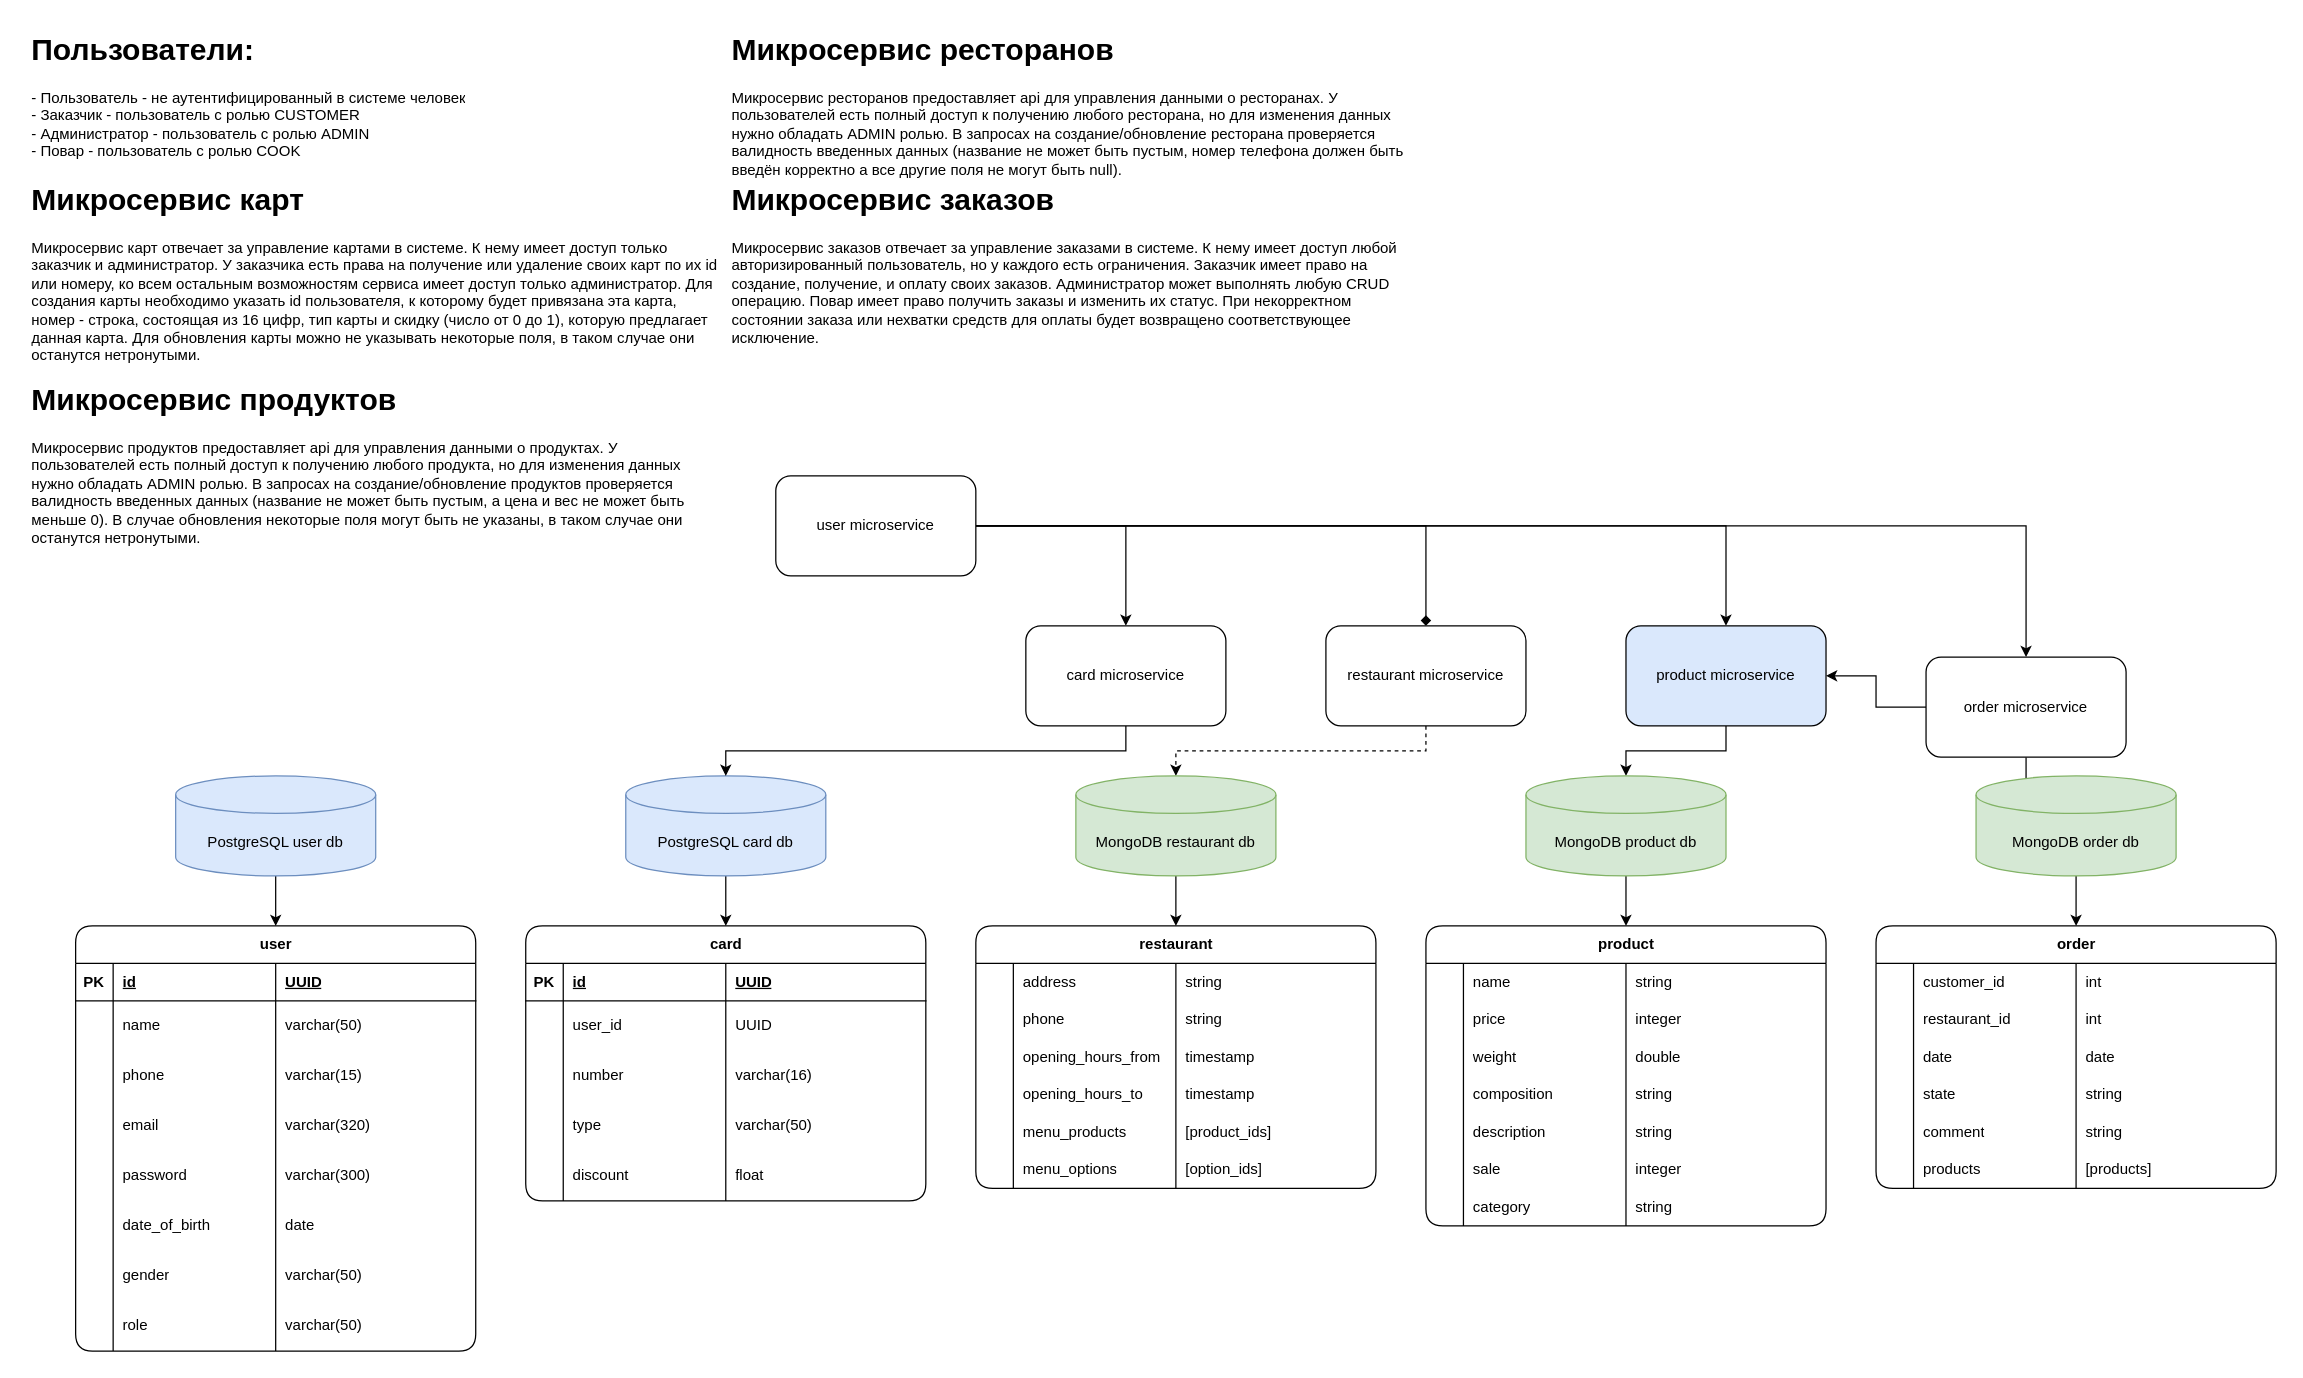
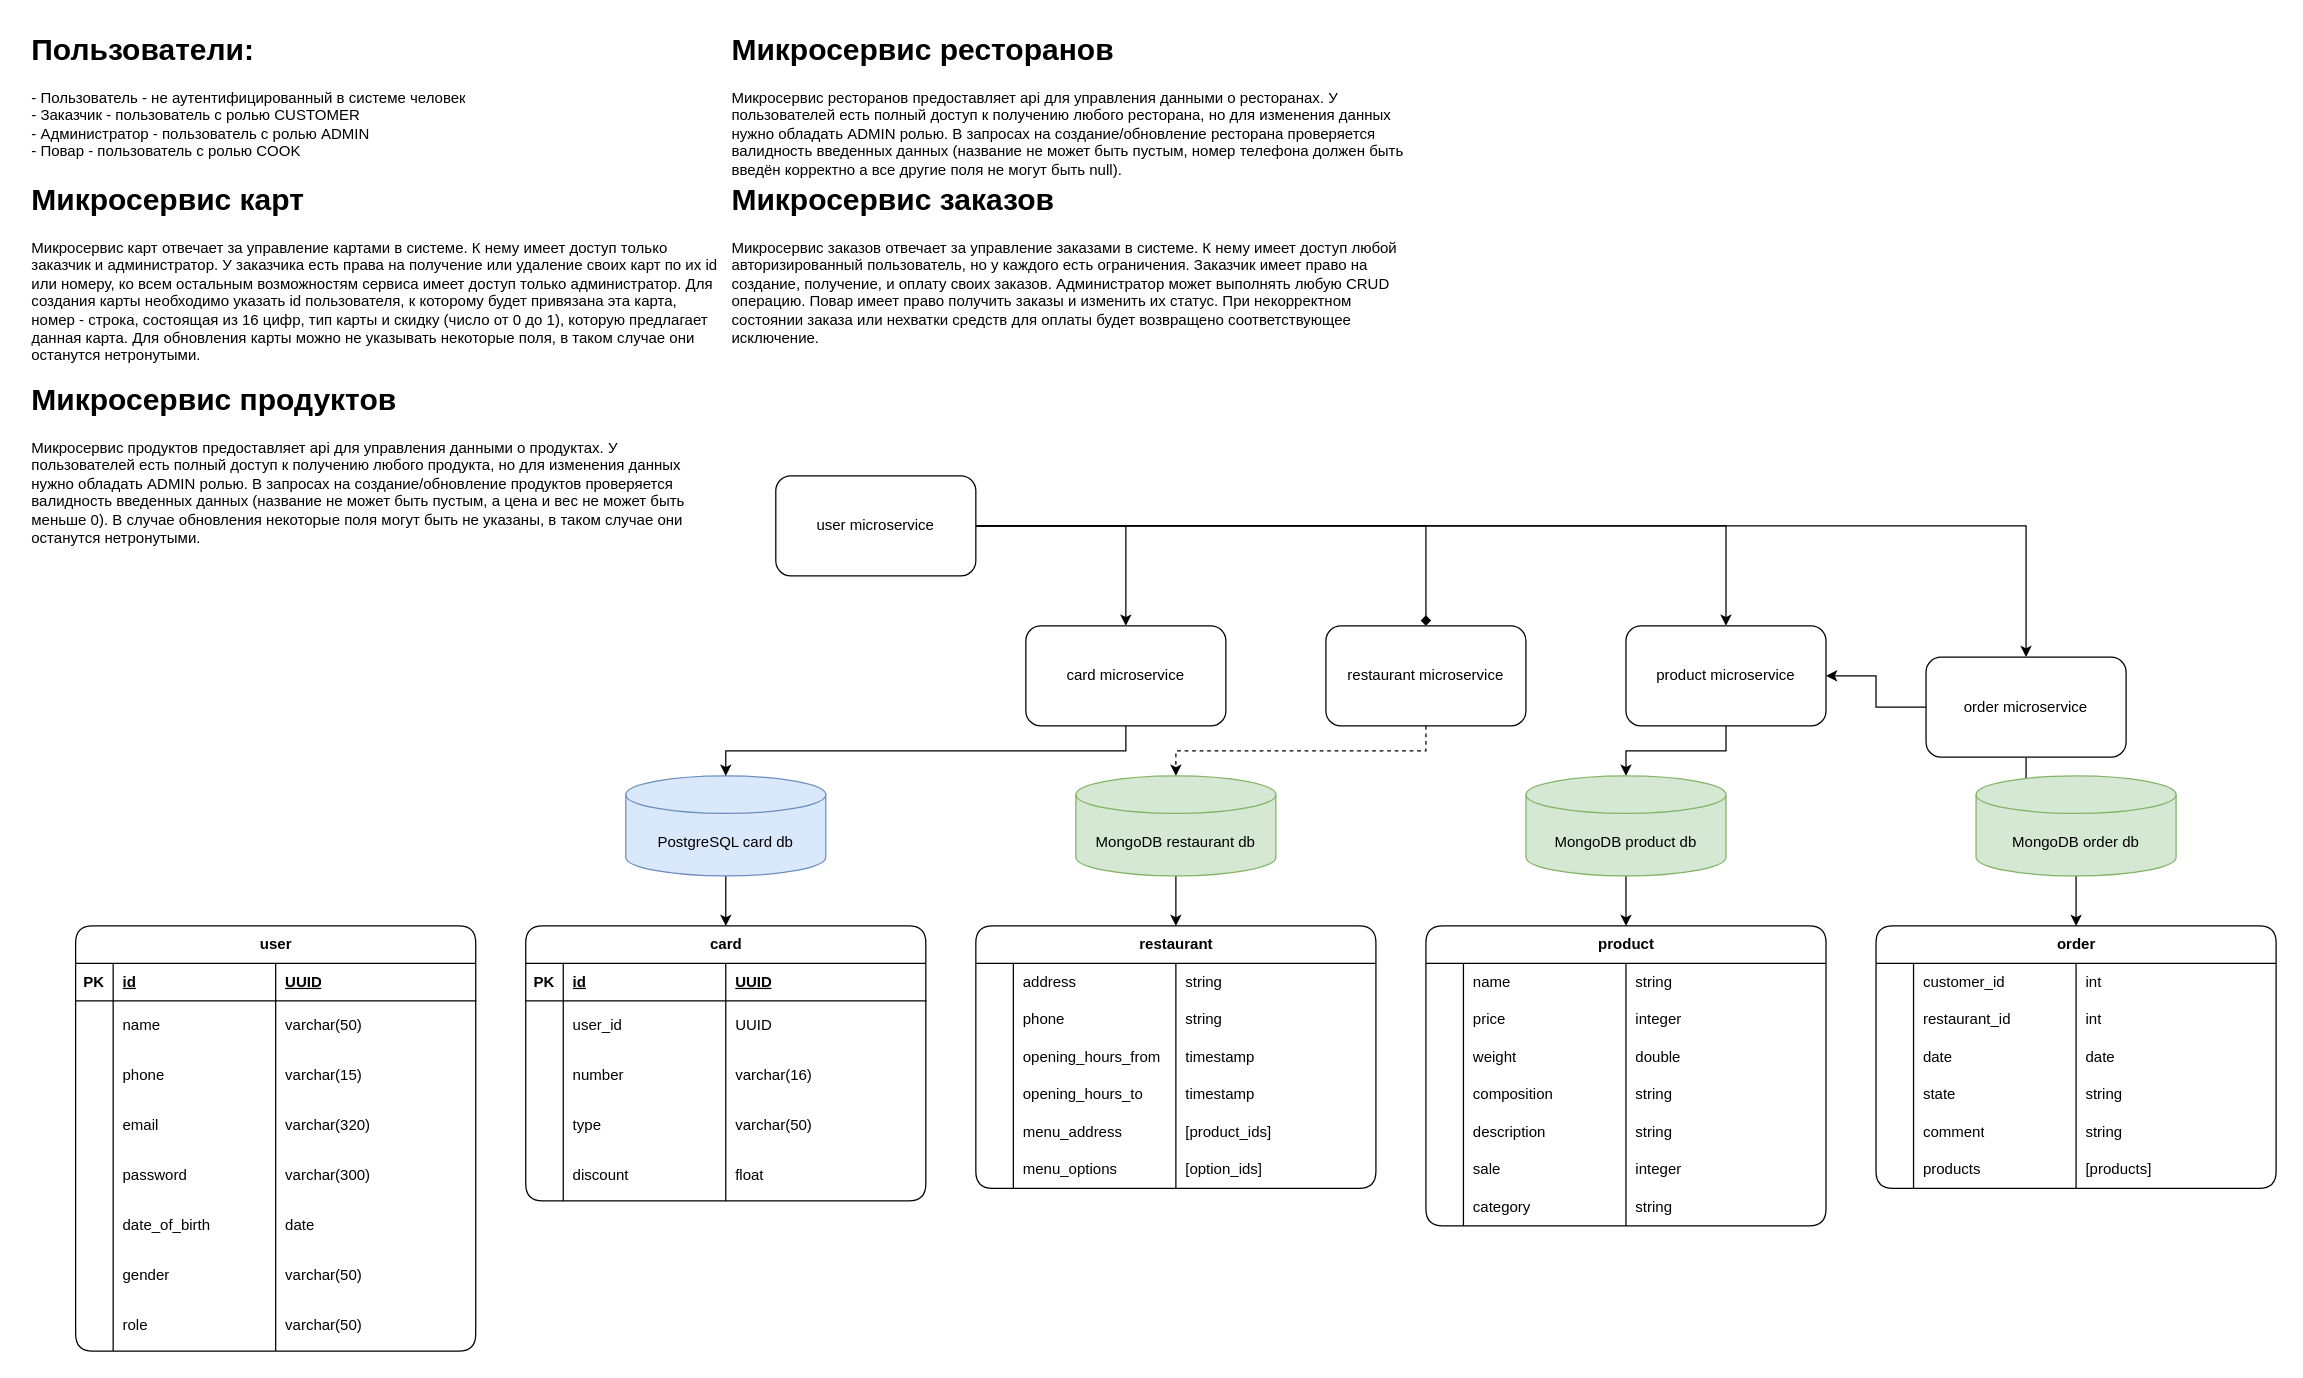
(1726, 676) -> (1726, 676)
(276, 826) -> none
(276, 897) -> none
(1078, 1132) -> (1074, 1132)
